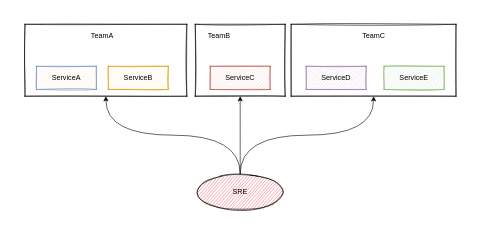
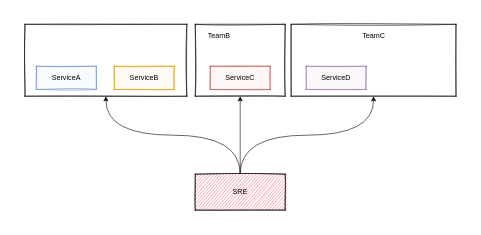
(102, 36) -> none
(66, 78) -> (66, 78)
(138, 78) -> (144, 78)
(414, 78) -> none
(240, 192) -> (240, 192)
